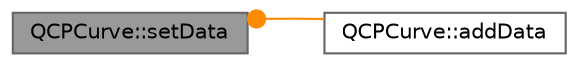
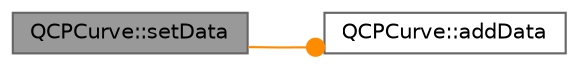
(295, 19) -> (277, 47)
